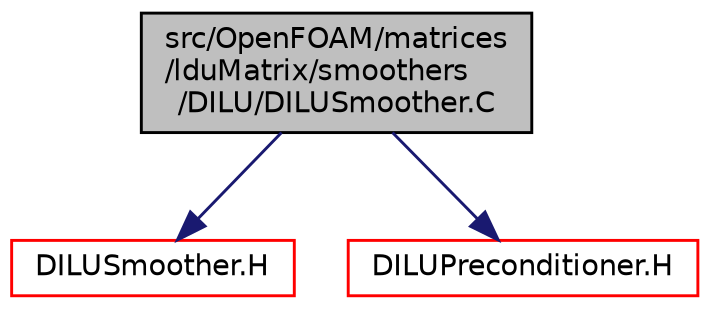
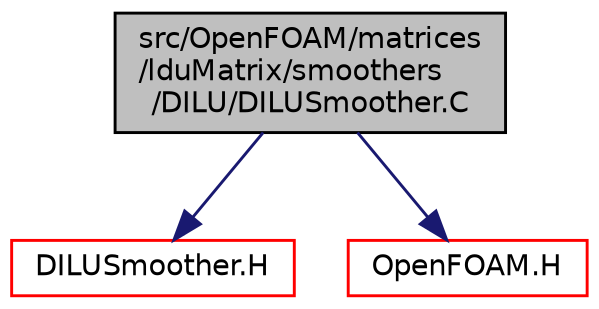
(523, 268) -> (468, 268)
